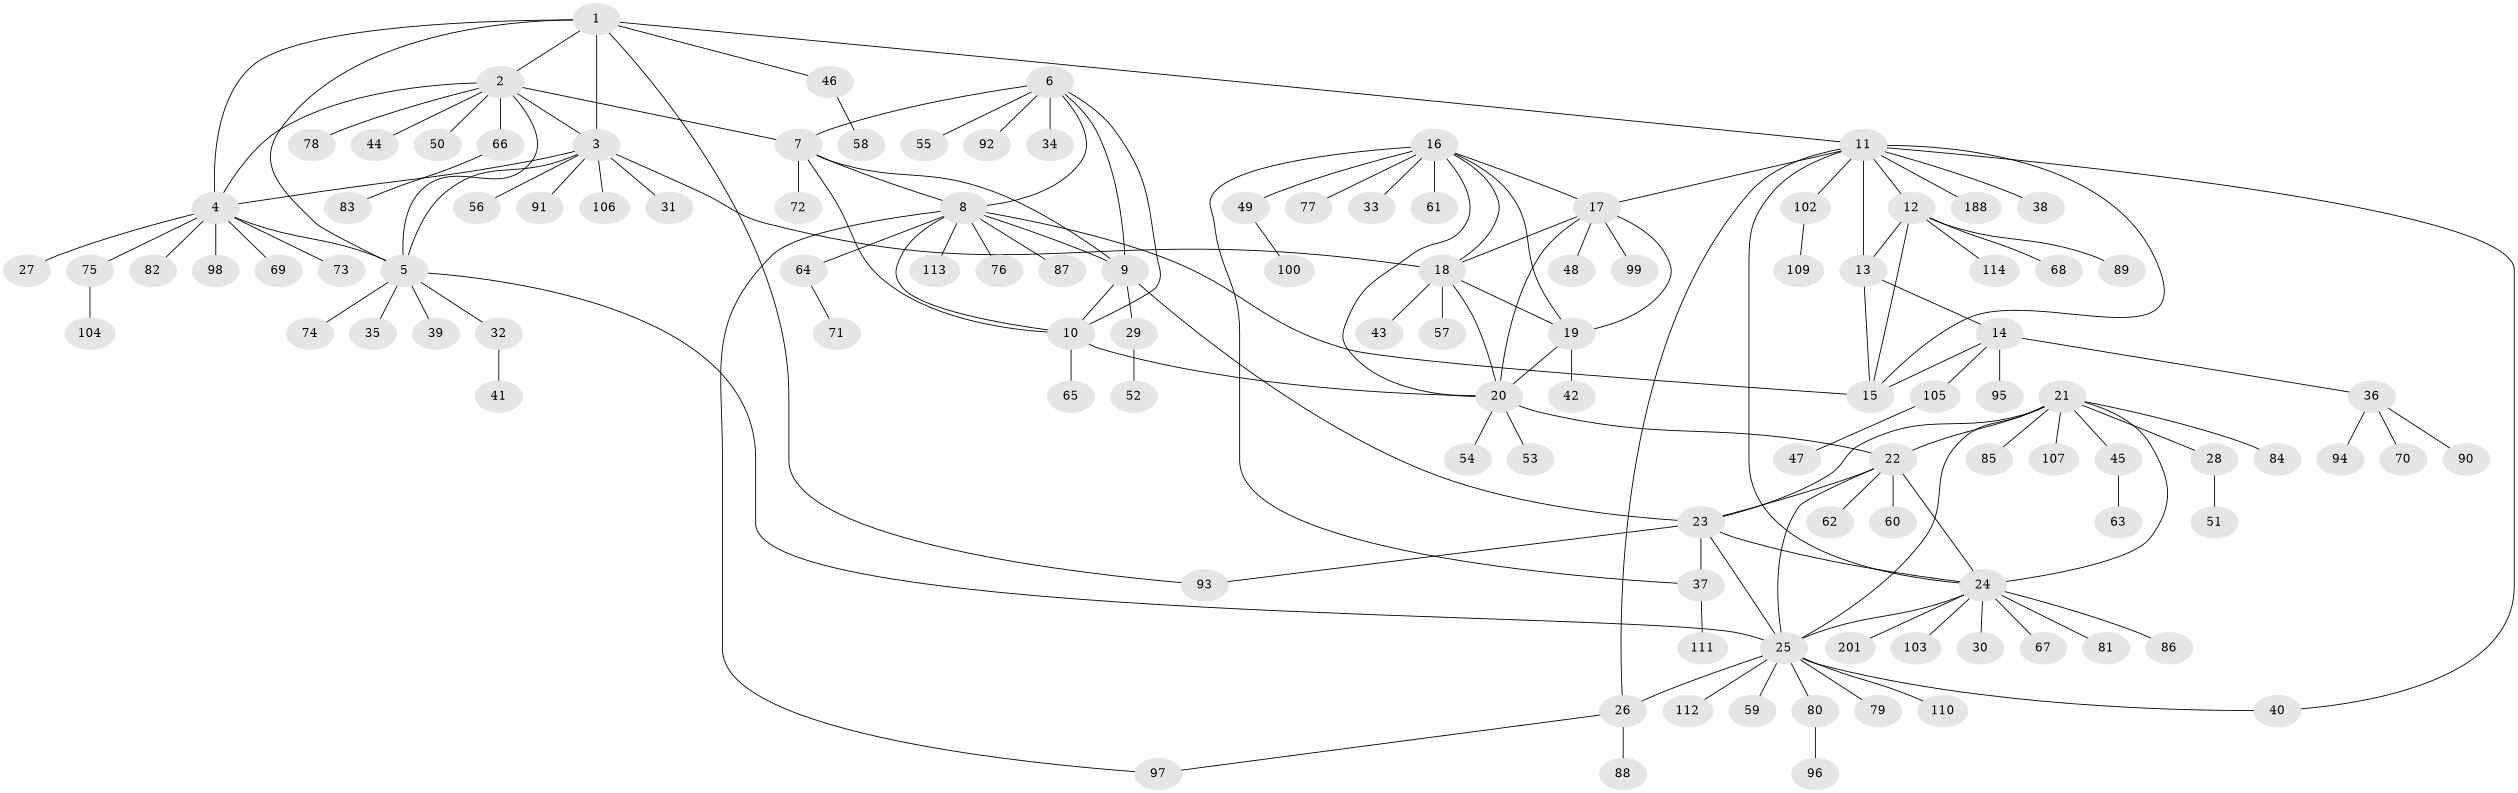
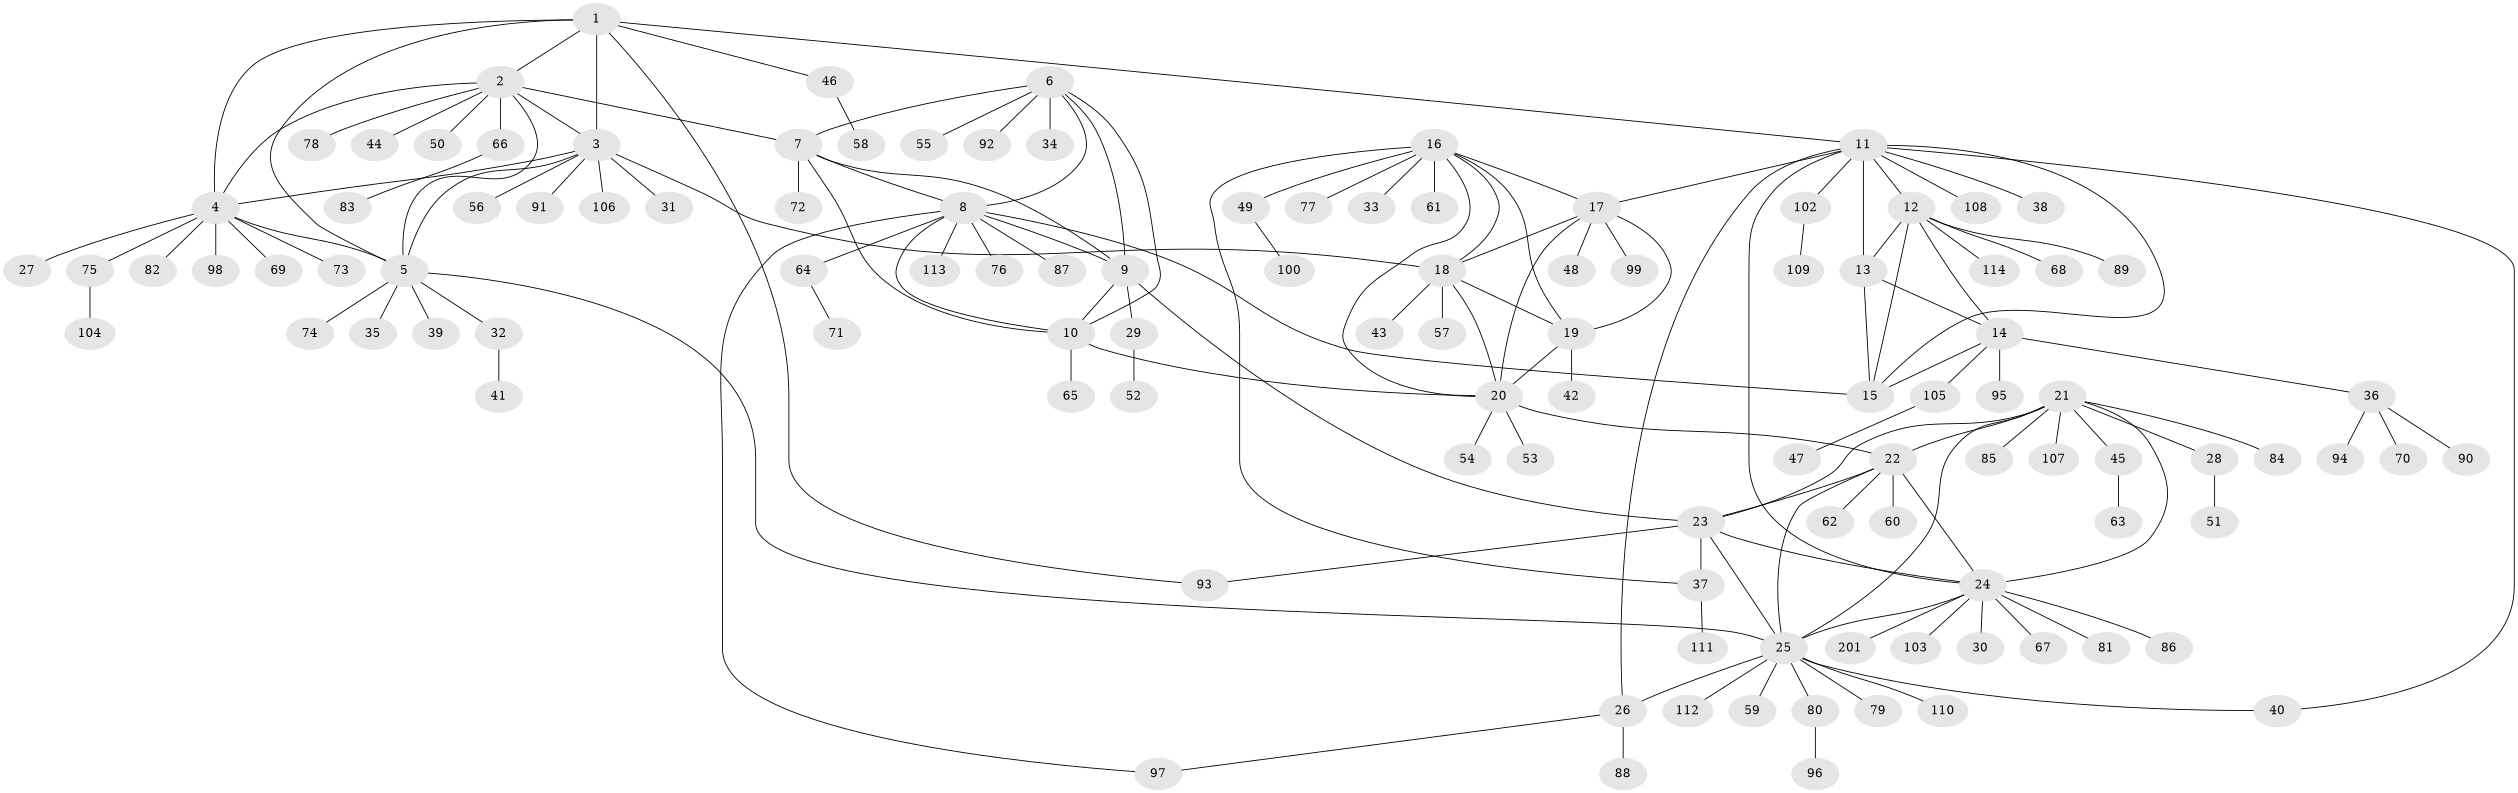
(1976, 208) -> (1976, 208)
none -> (1952, 273)
